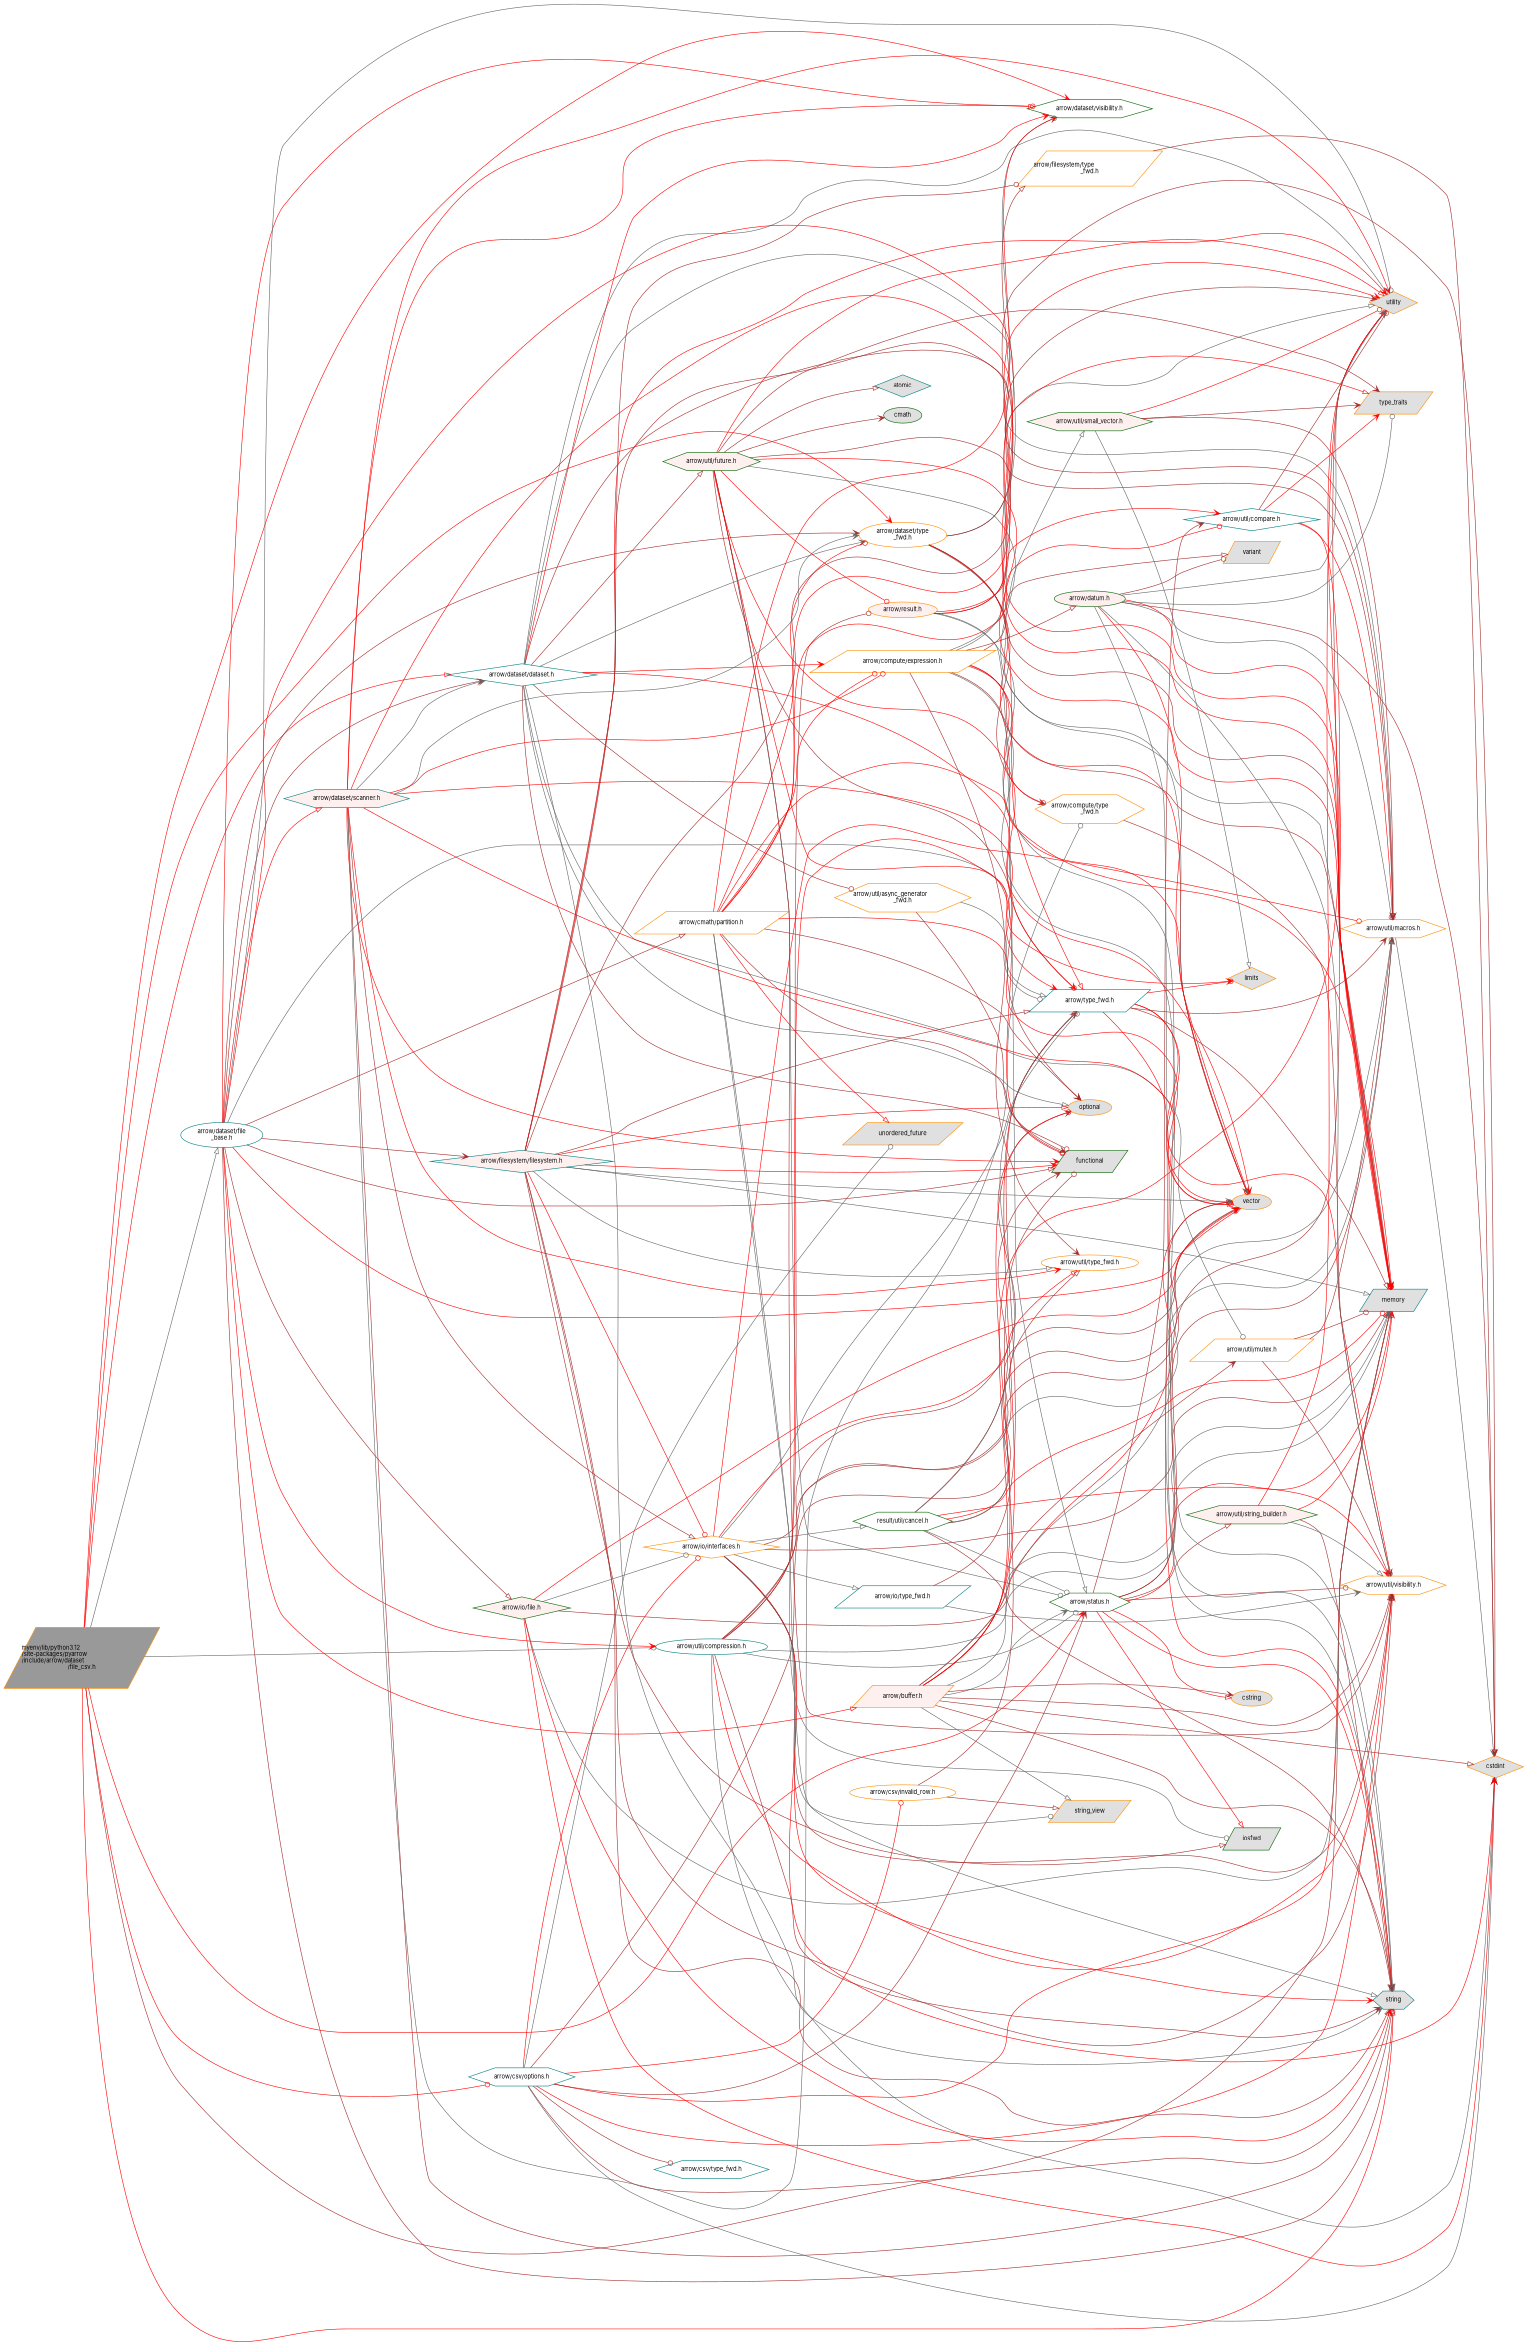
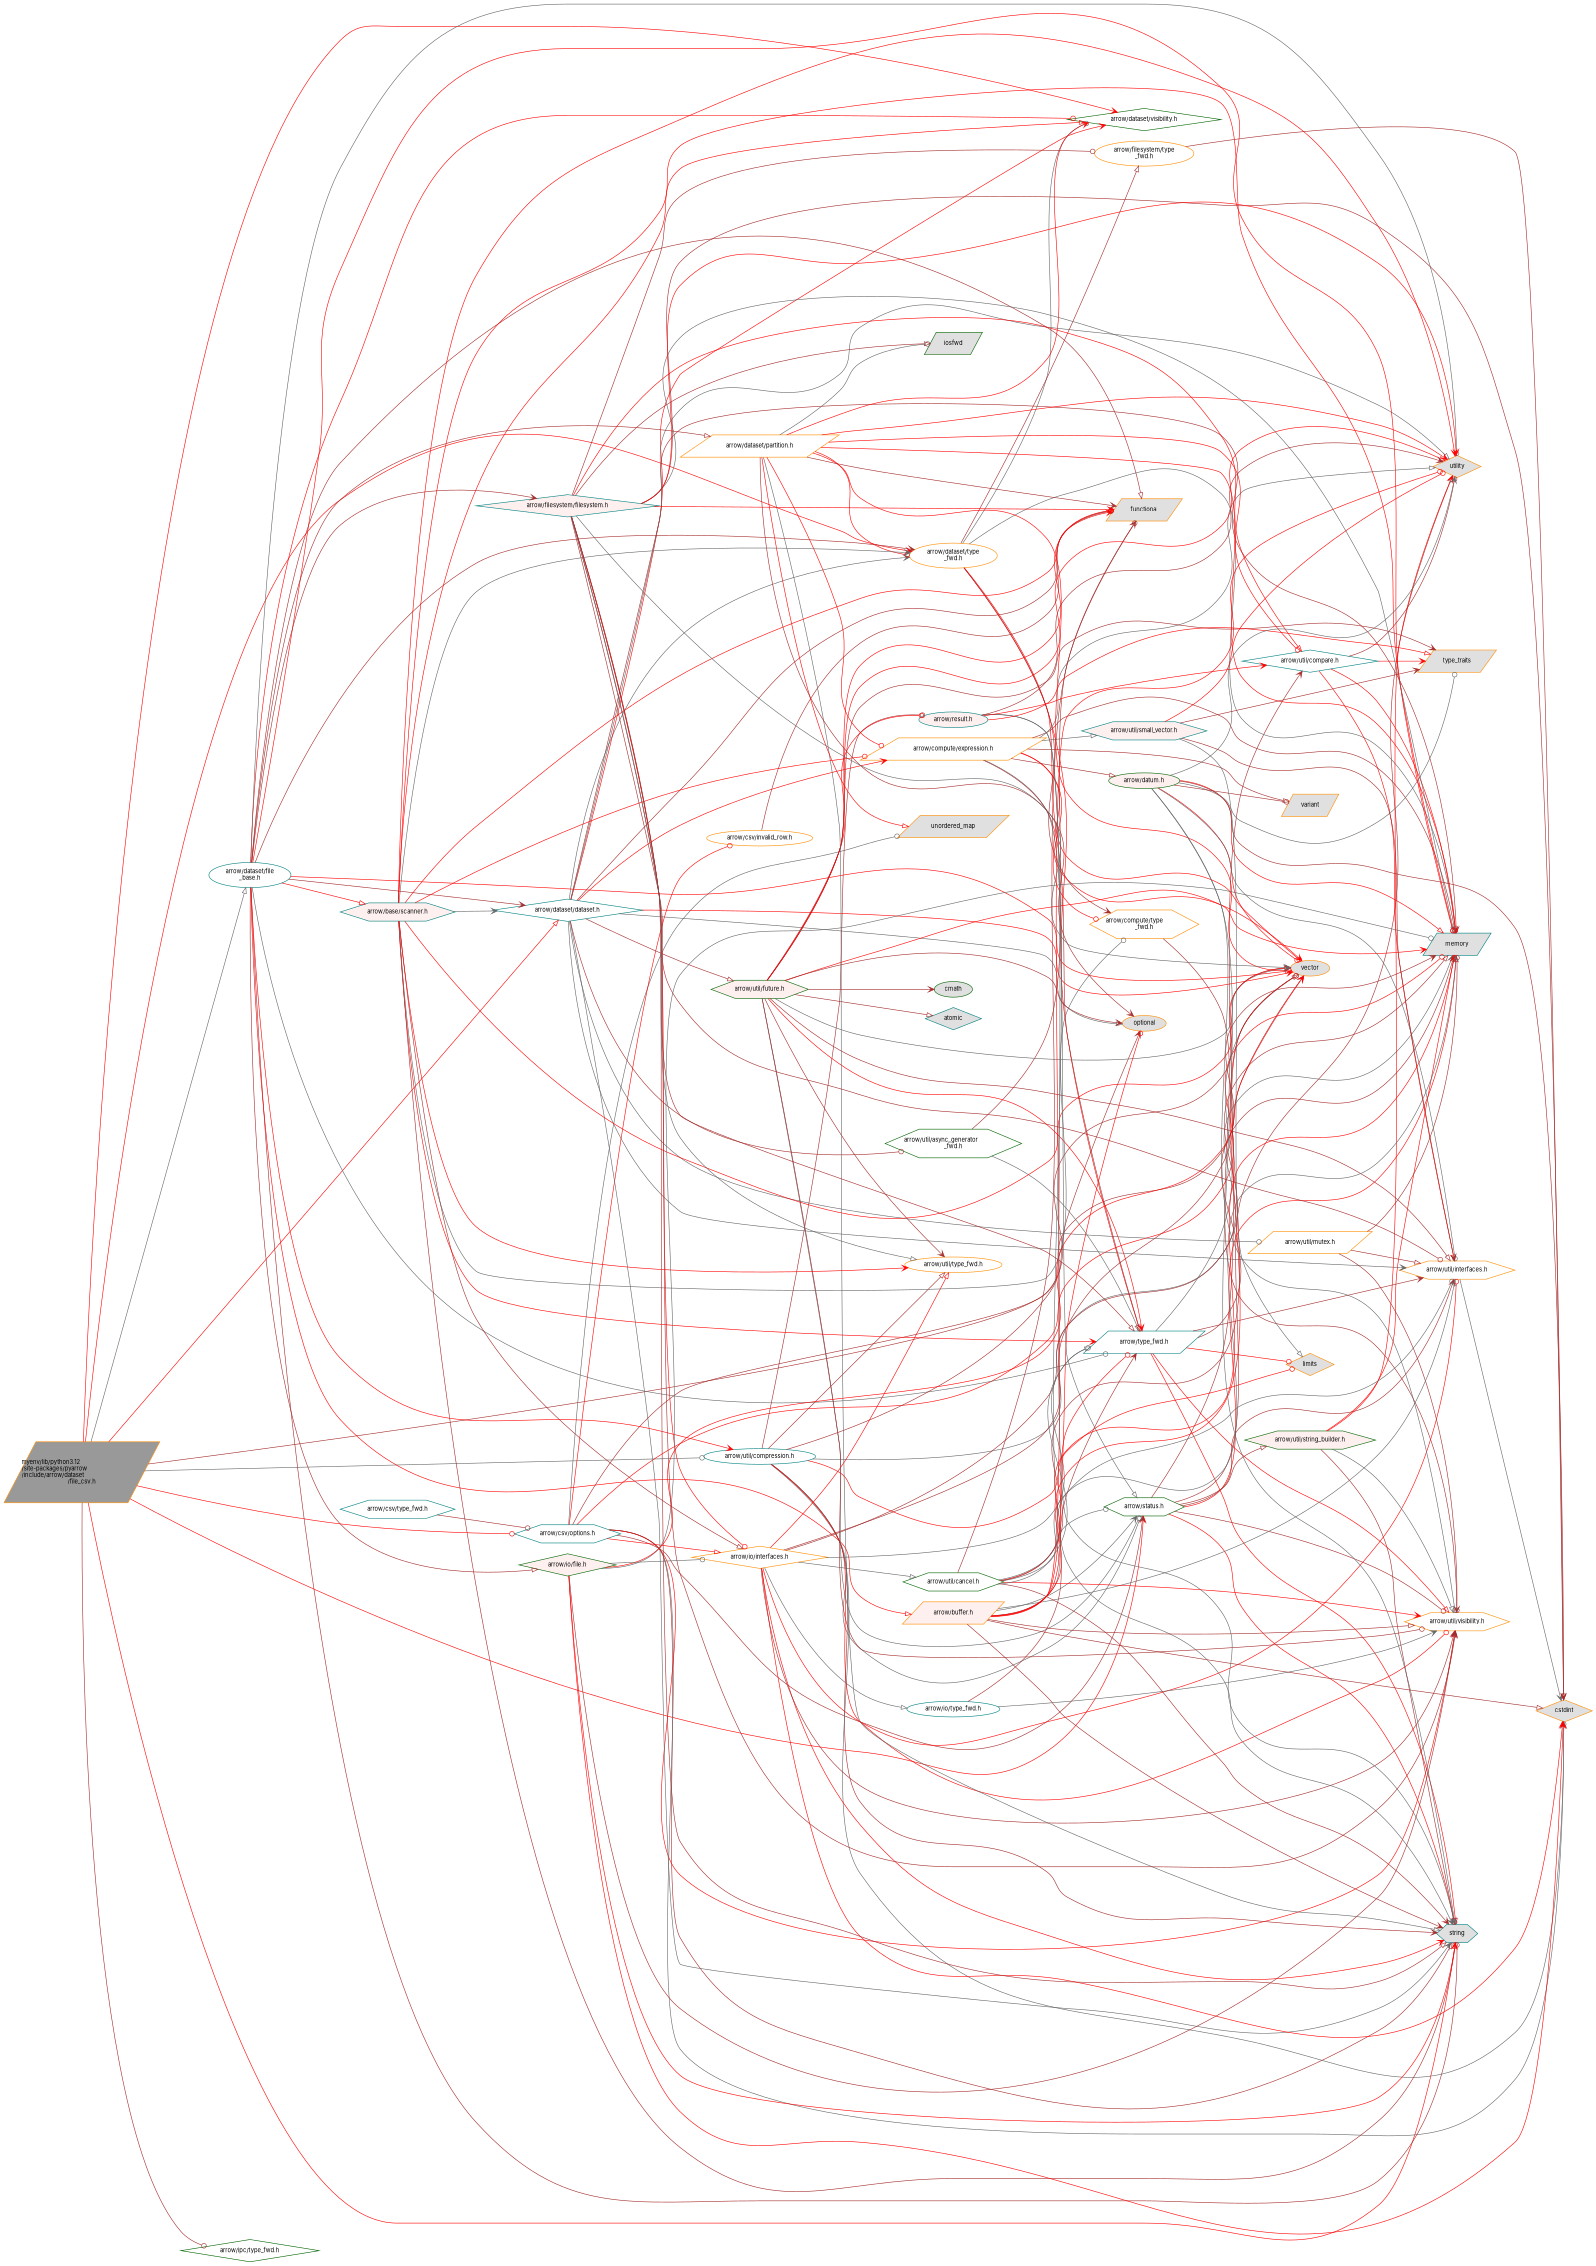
(1090, 109) -> (1144, 120)
(1090, 169) -> (1144, 154)
(1090, 422) -> (1144, 731)
(903, 610) -> (953, 720)
(347, 799) -> (398, 912)
(903, 898) -> (953, 1144)
(712, 923) -> (760, 446)
(1394, 929) -> (1457, 1270)
(799, 962) -> (1046, 1497)
(1003, 996) -> (836, 1127)
(1171, 1111) -> (1214, 1250)
(809, 1118) -> (972, 318)
(903, 1134) -> (953, 826)
(1090, 1161) -> (1144, 510)
(903, 1521) -> (953, 1582)
(903, 1597) -> (953, 1709)
(954, 1622) -> (957, 2090)
(1252, 1698) -> none
(1168, 1717) -> none
(572, 1799) -> (669, 1546)
(1090, 1811) -> none
(597, 2132) -> (481, 1521)
none -> (250, 2251)
